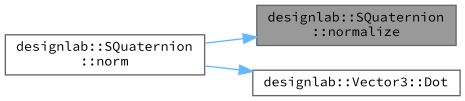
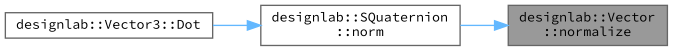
(356, 25) -> (588, 25)
(222, 68) -> (230, 25)
